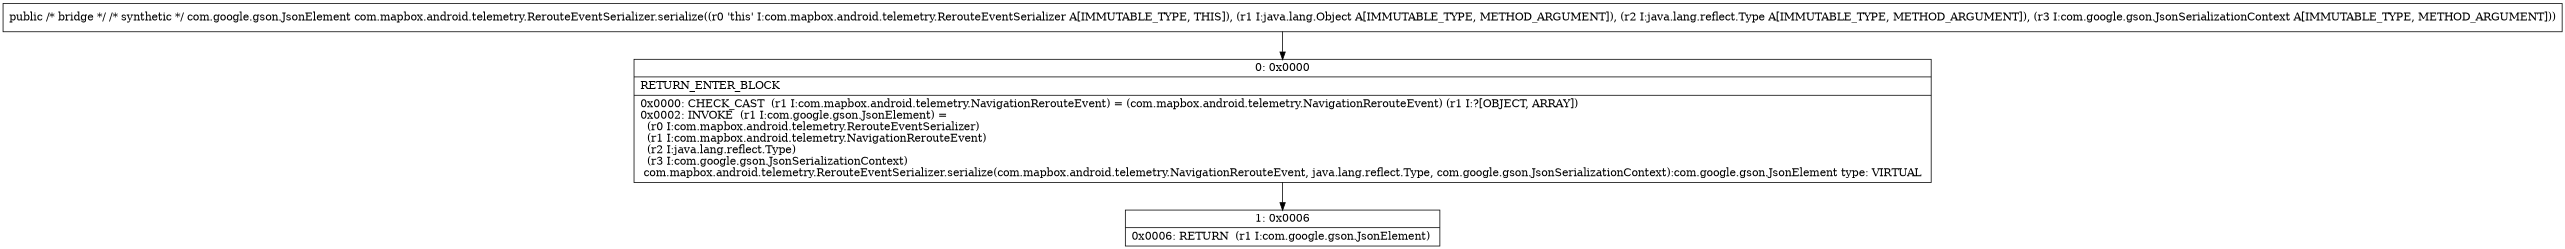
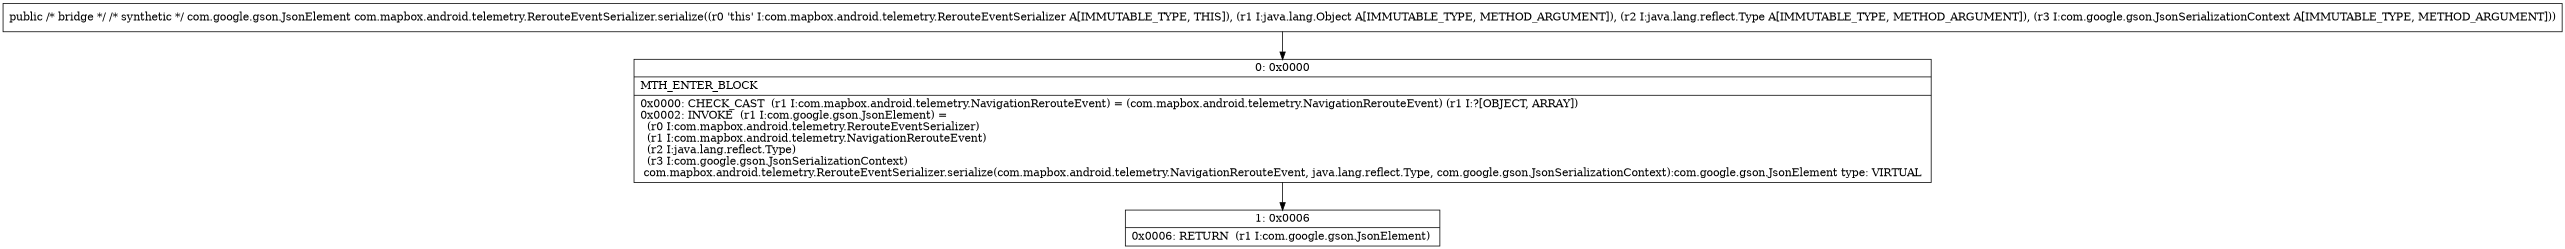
(710, 86) -> (699, 86)
